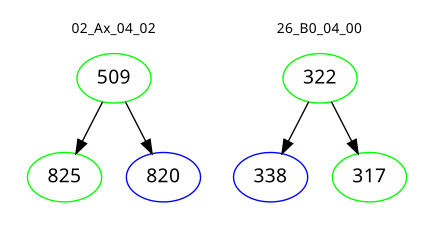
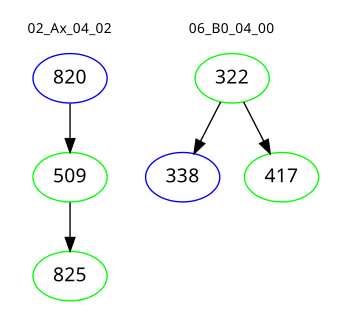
(320, 30) -> (232, 30)
(136, 122) -> (70, 121)
(370, 177) -> (282, 177)
